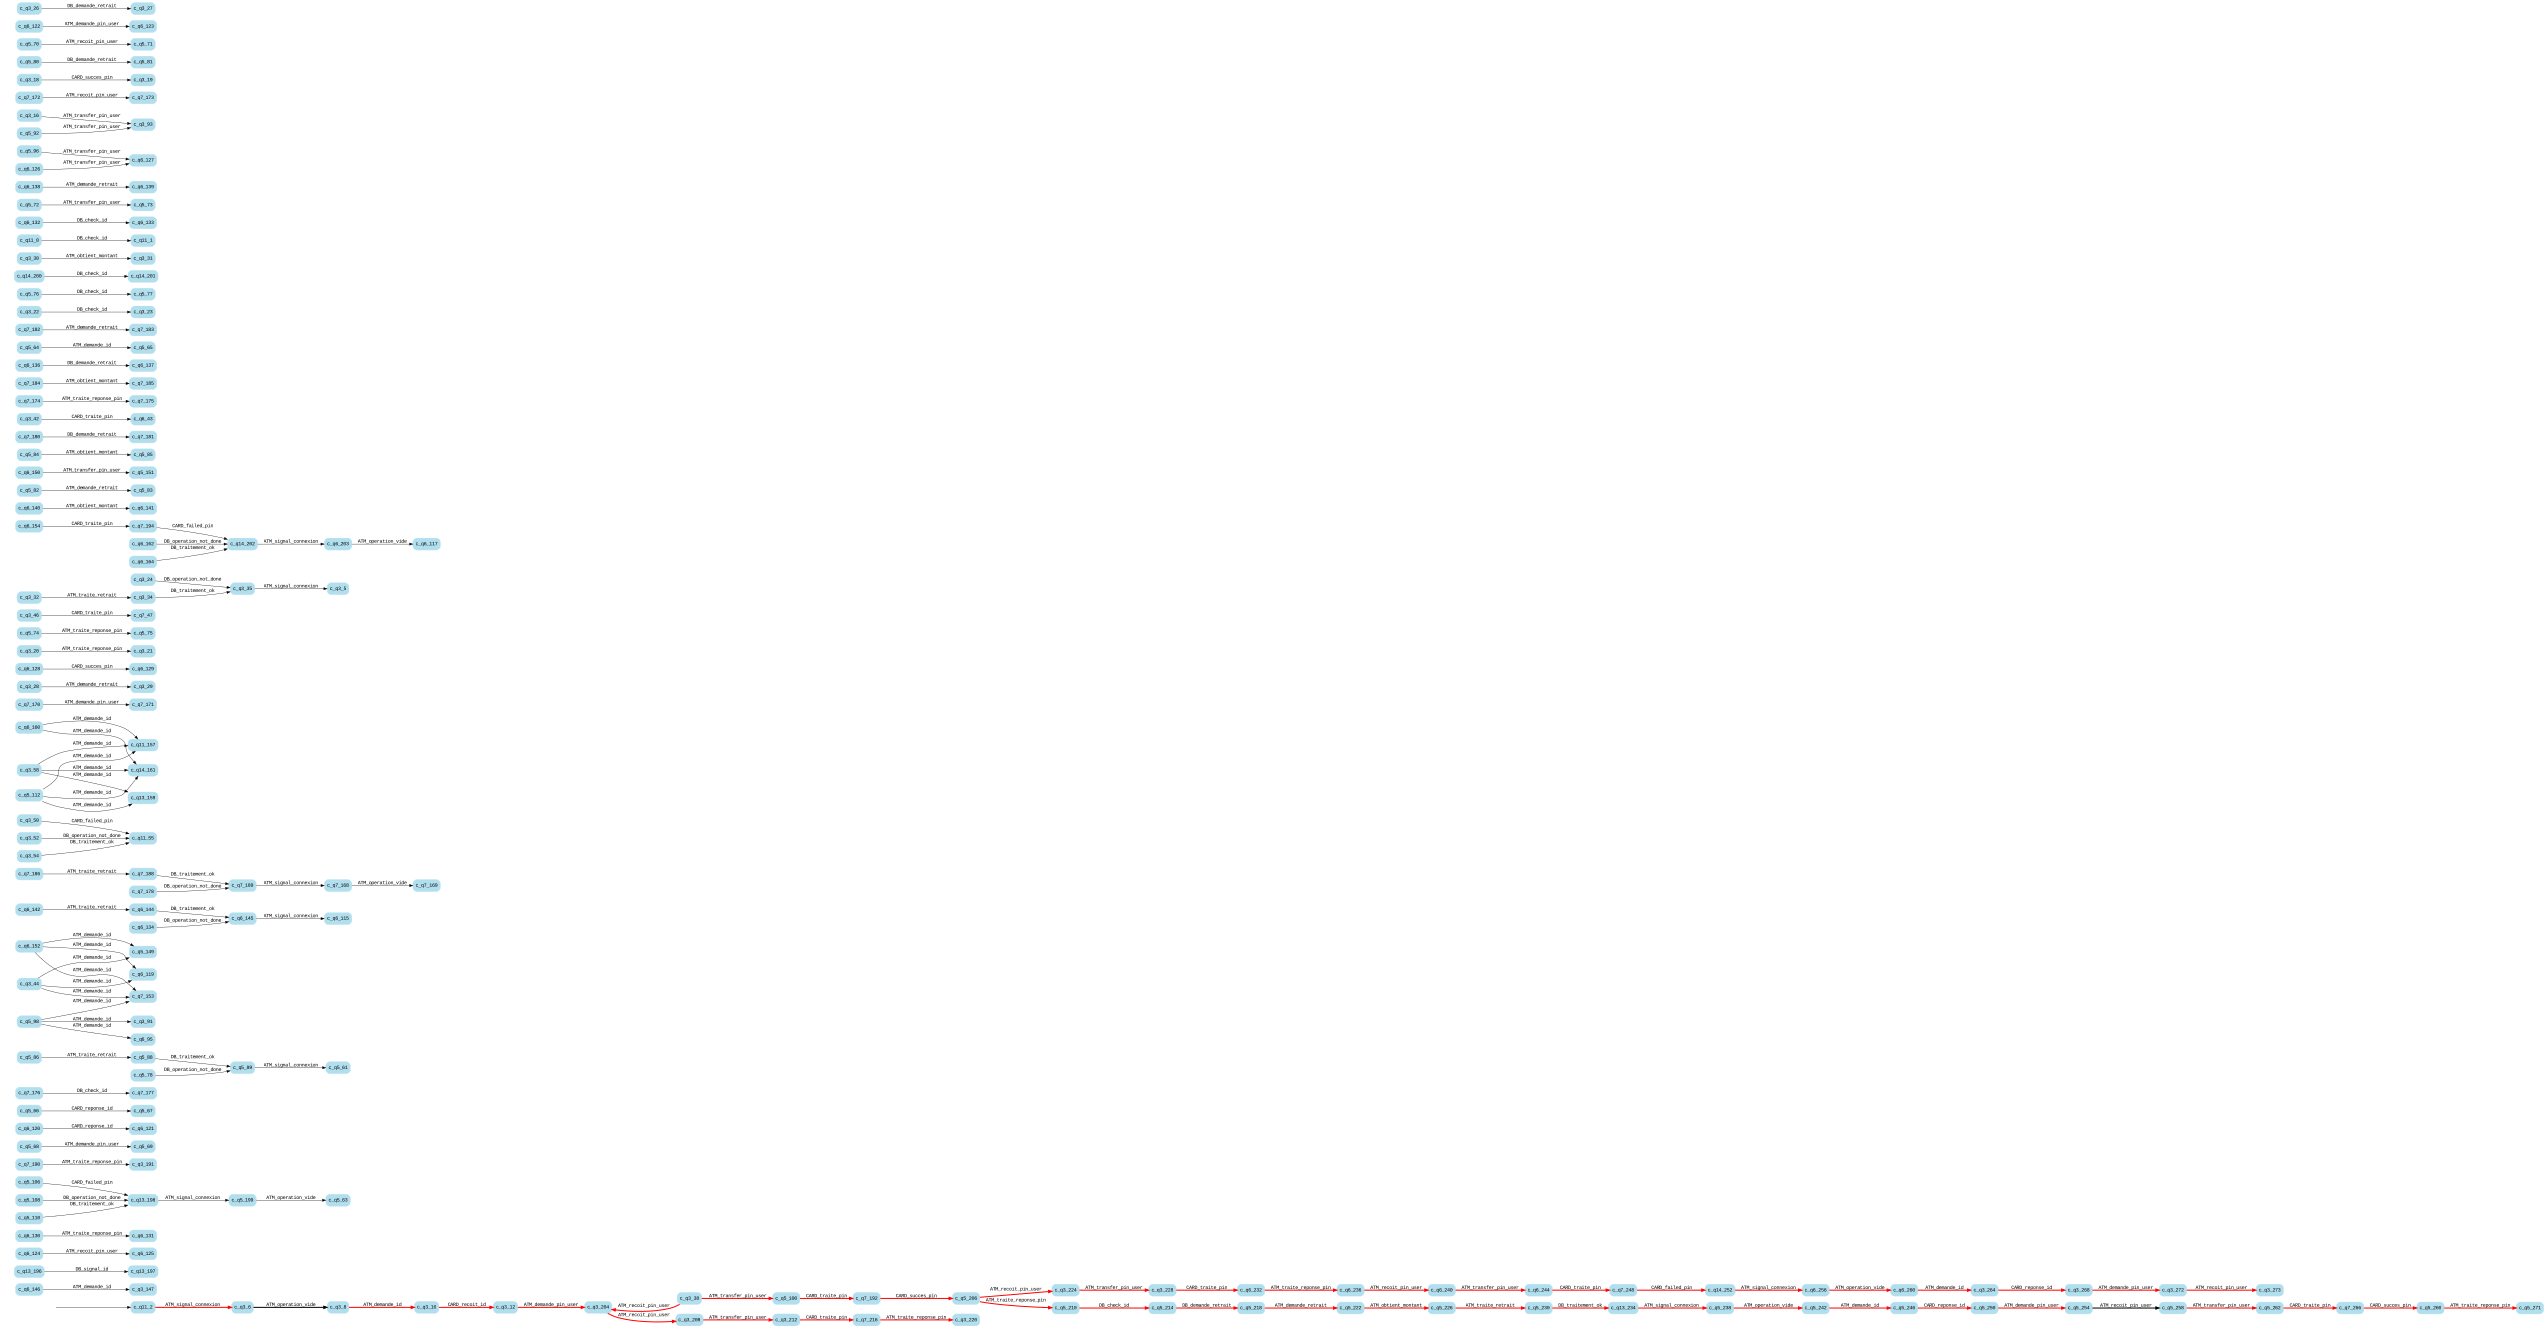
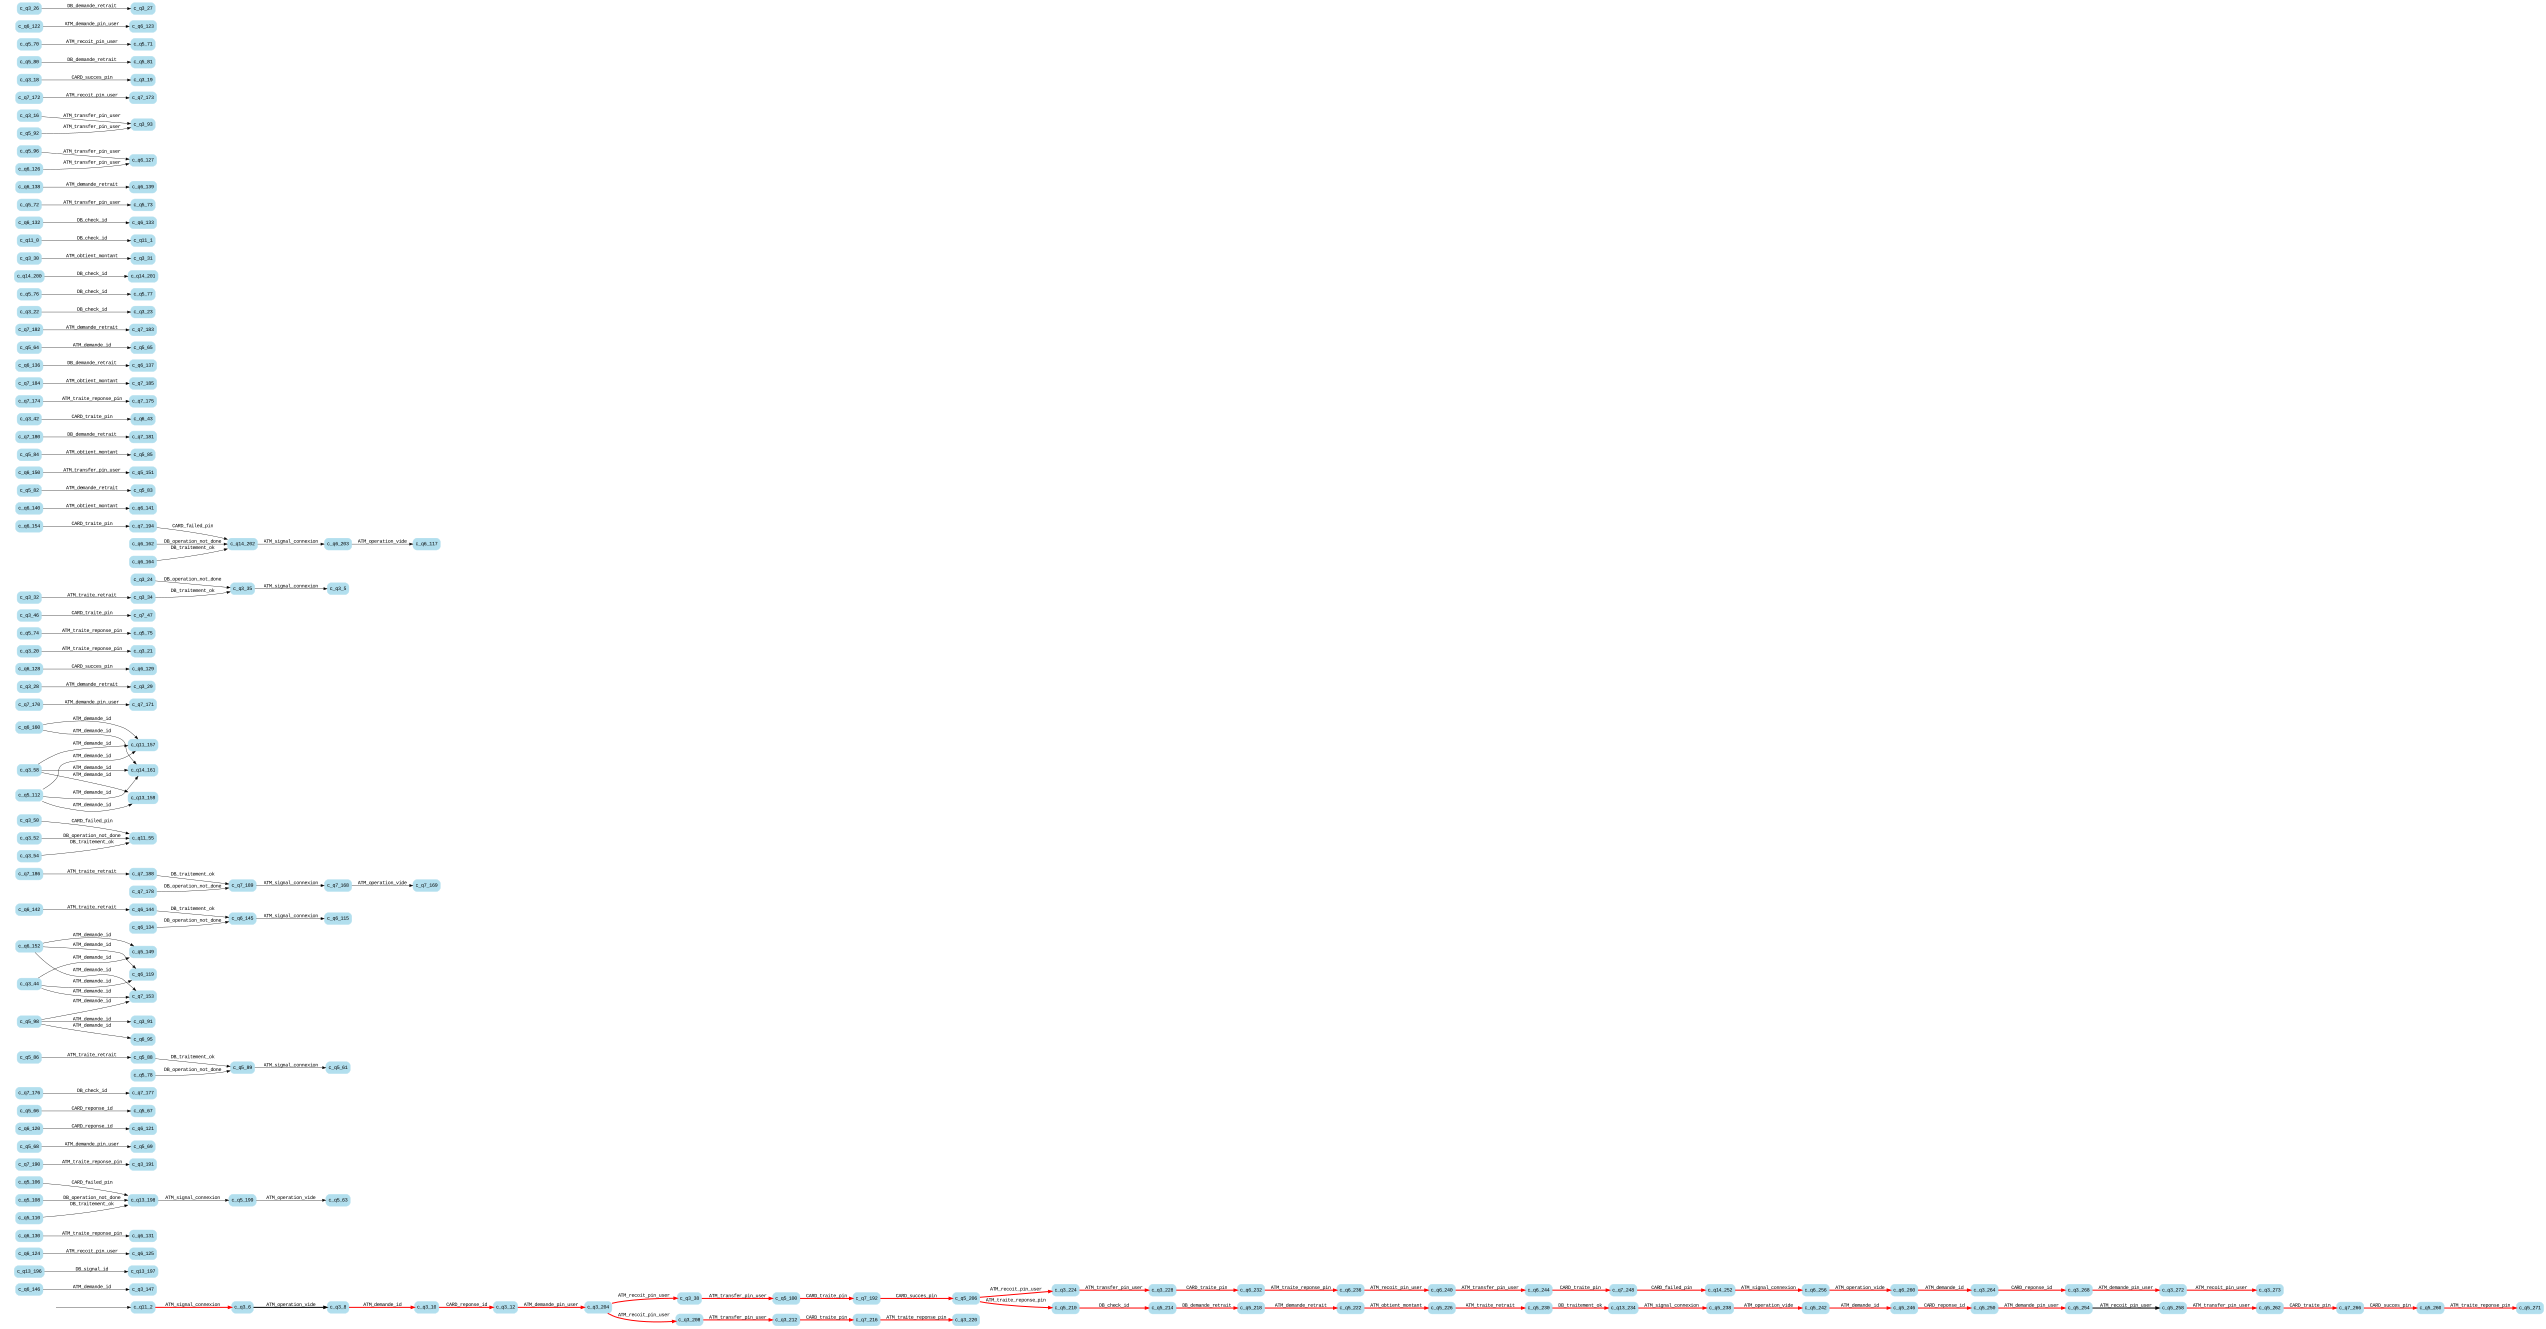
(467, 1305) -> (467, 1305)
(648, 1311) -> (643, 1299)
